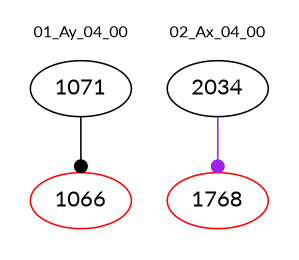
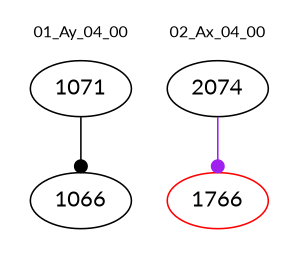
(218, 89) -> (218, 89)
(81, 201) -> (81, 201)
(218, 201) -> (218, 201)
